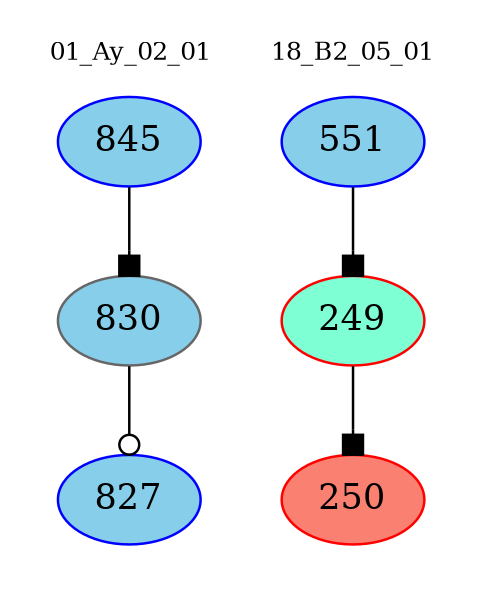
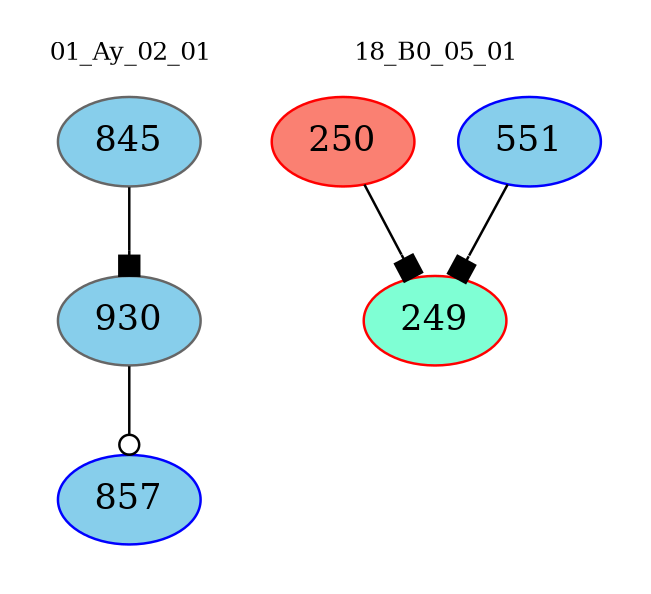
(353, 53) -> (436, 53)
(129, 142) -> (129, 142)
(129, 321) -> (129, 321)
(353, 398) -> (383, 220)
(129, 500) -> (129, 500)
